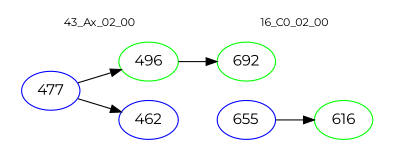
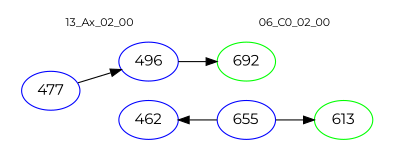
(100, 23) -> (100, 23)
(295, 23) -> (295, 23)
(149, 62) -> (149, 62)
(94, 104) -> (202, 120)
(344, 120) -> (344, 120)
